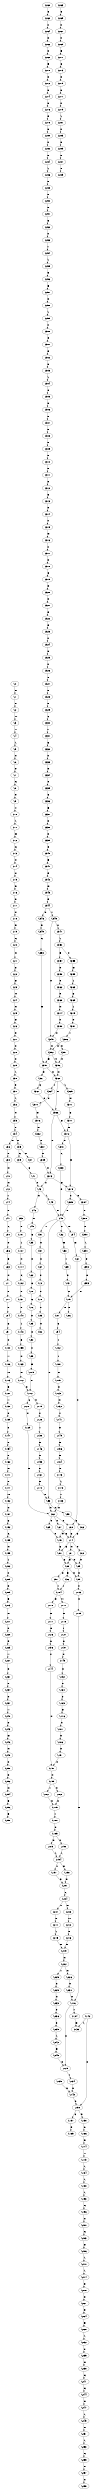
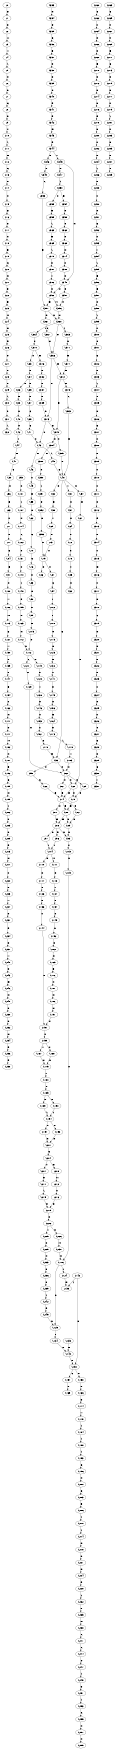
(47, 749) -> none
(15, 1112) -> (32, 355)
(19, 1153) -> (29, 410)
